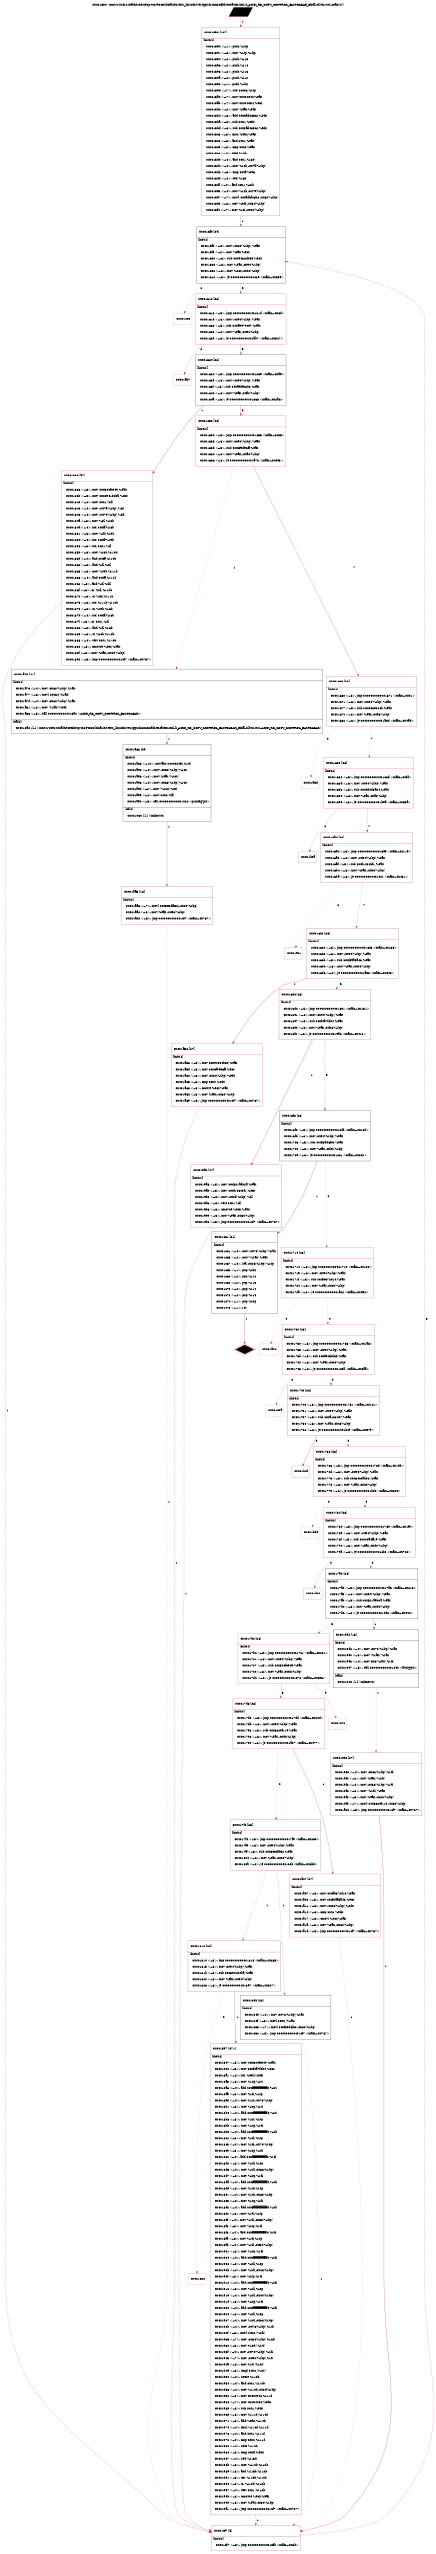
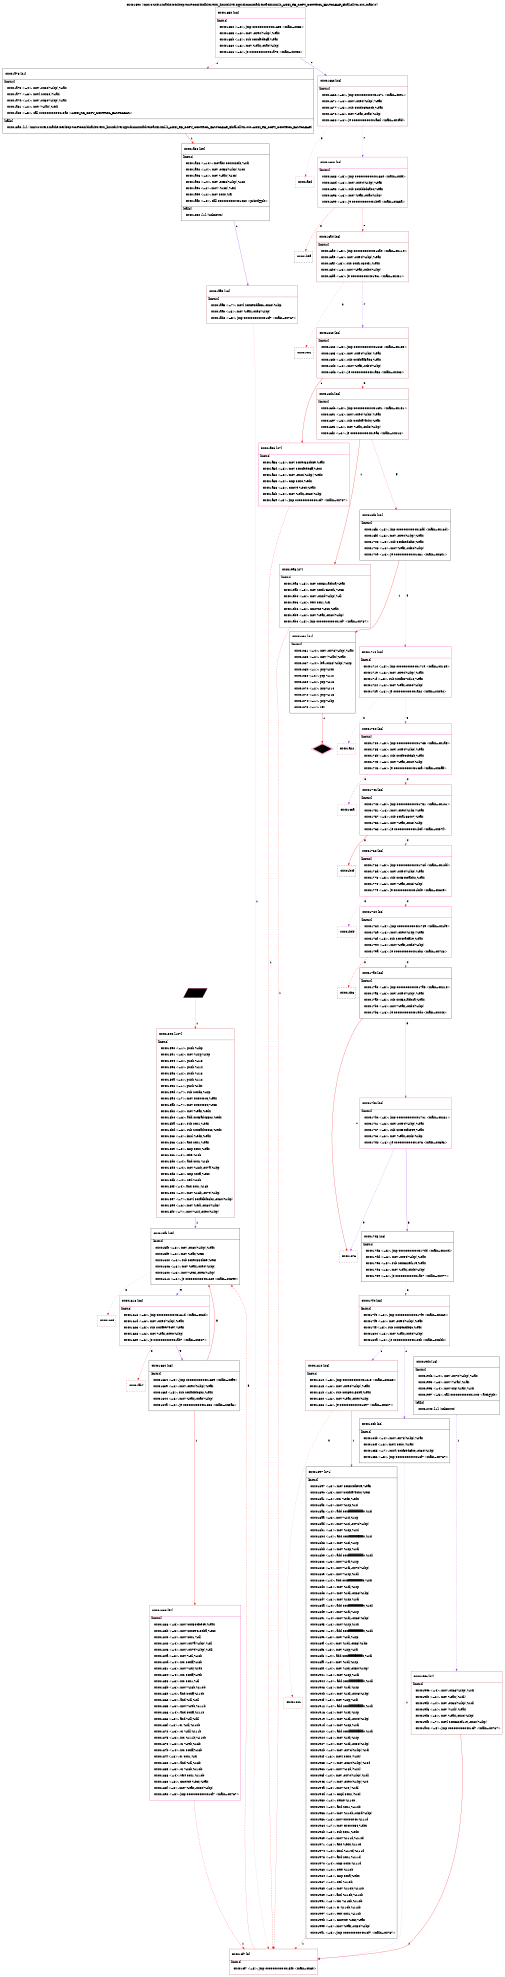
(241, 410) -> (215, 1324)
(374, 1623) -> (332, 1131)
(279, 1724) -> (407, 1257)
(335, 1906) -> none
(256, 2279) -> (352, 1703)
